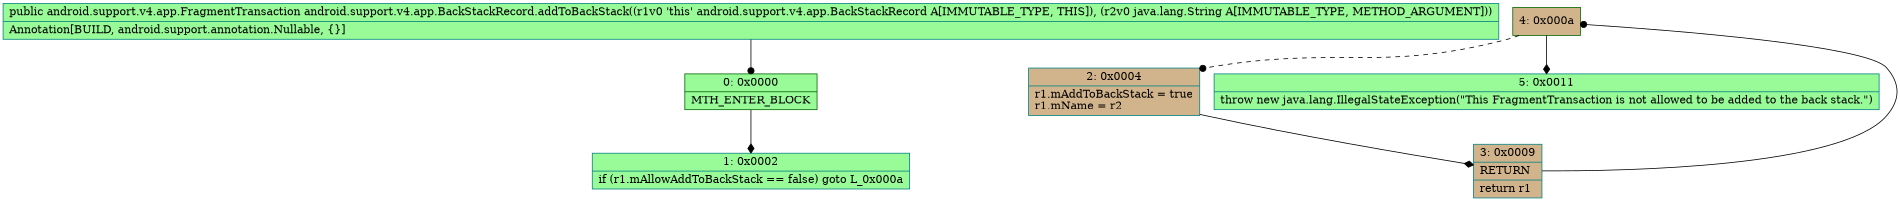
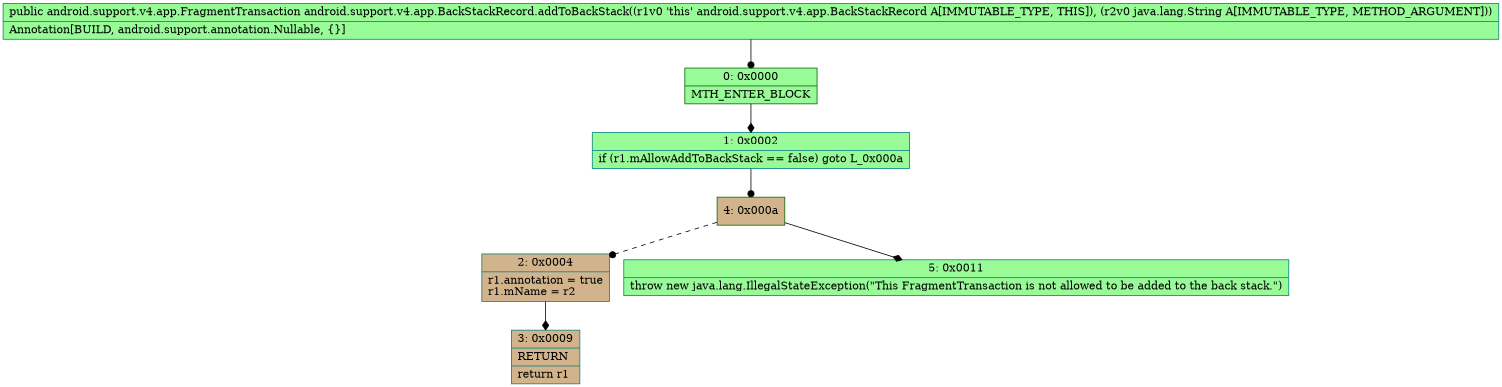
(1114, 94) -> (546, 280)
(1888, 114) -> (751, 180)
